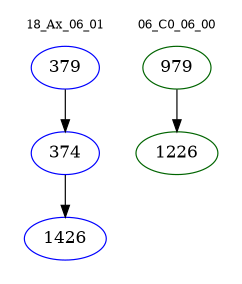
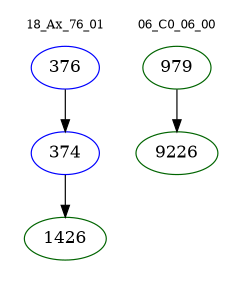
(65, 26) -> (65, 26)
(65, 68) -> (65, 68)
(177, 153) -> (177, 153)
(65, 239) -> (65, 239)
